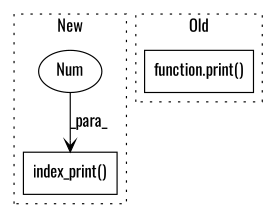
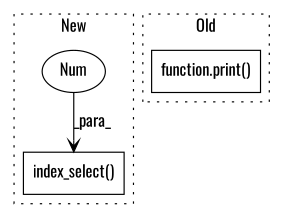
(70, 173) -> (74, 173)
